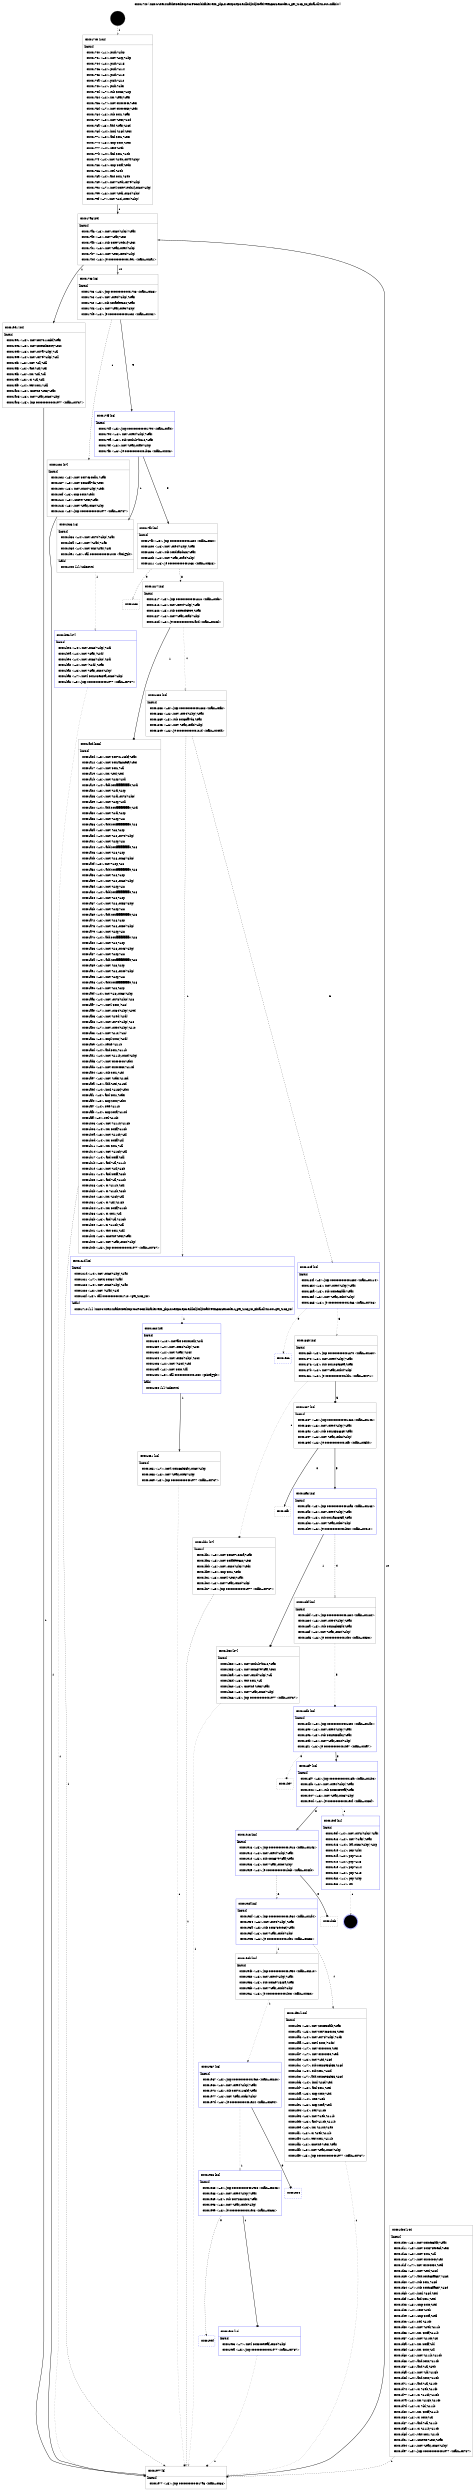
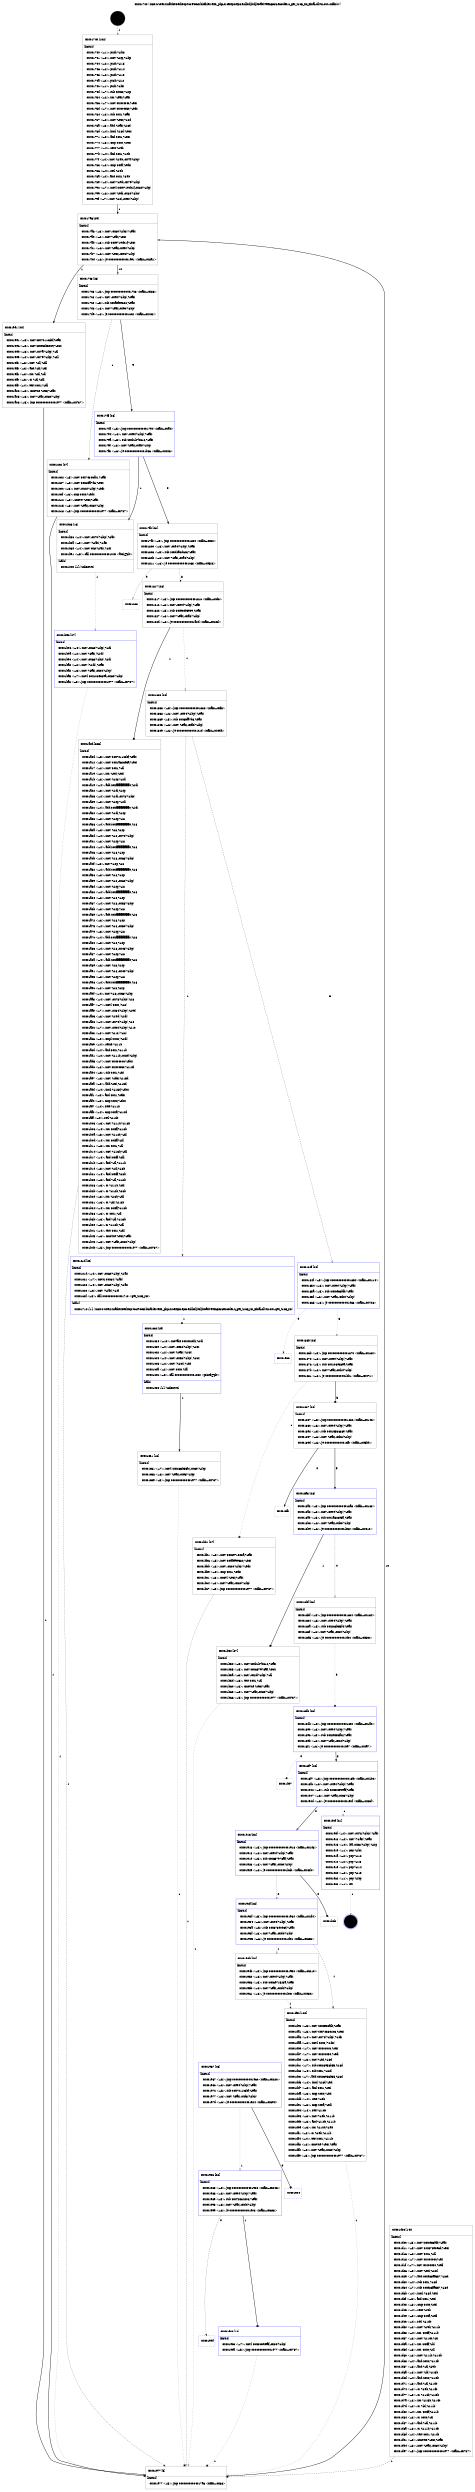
(259, 2030) -> (289, 2003)
